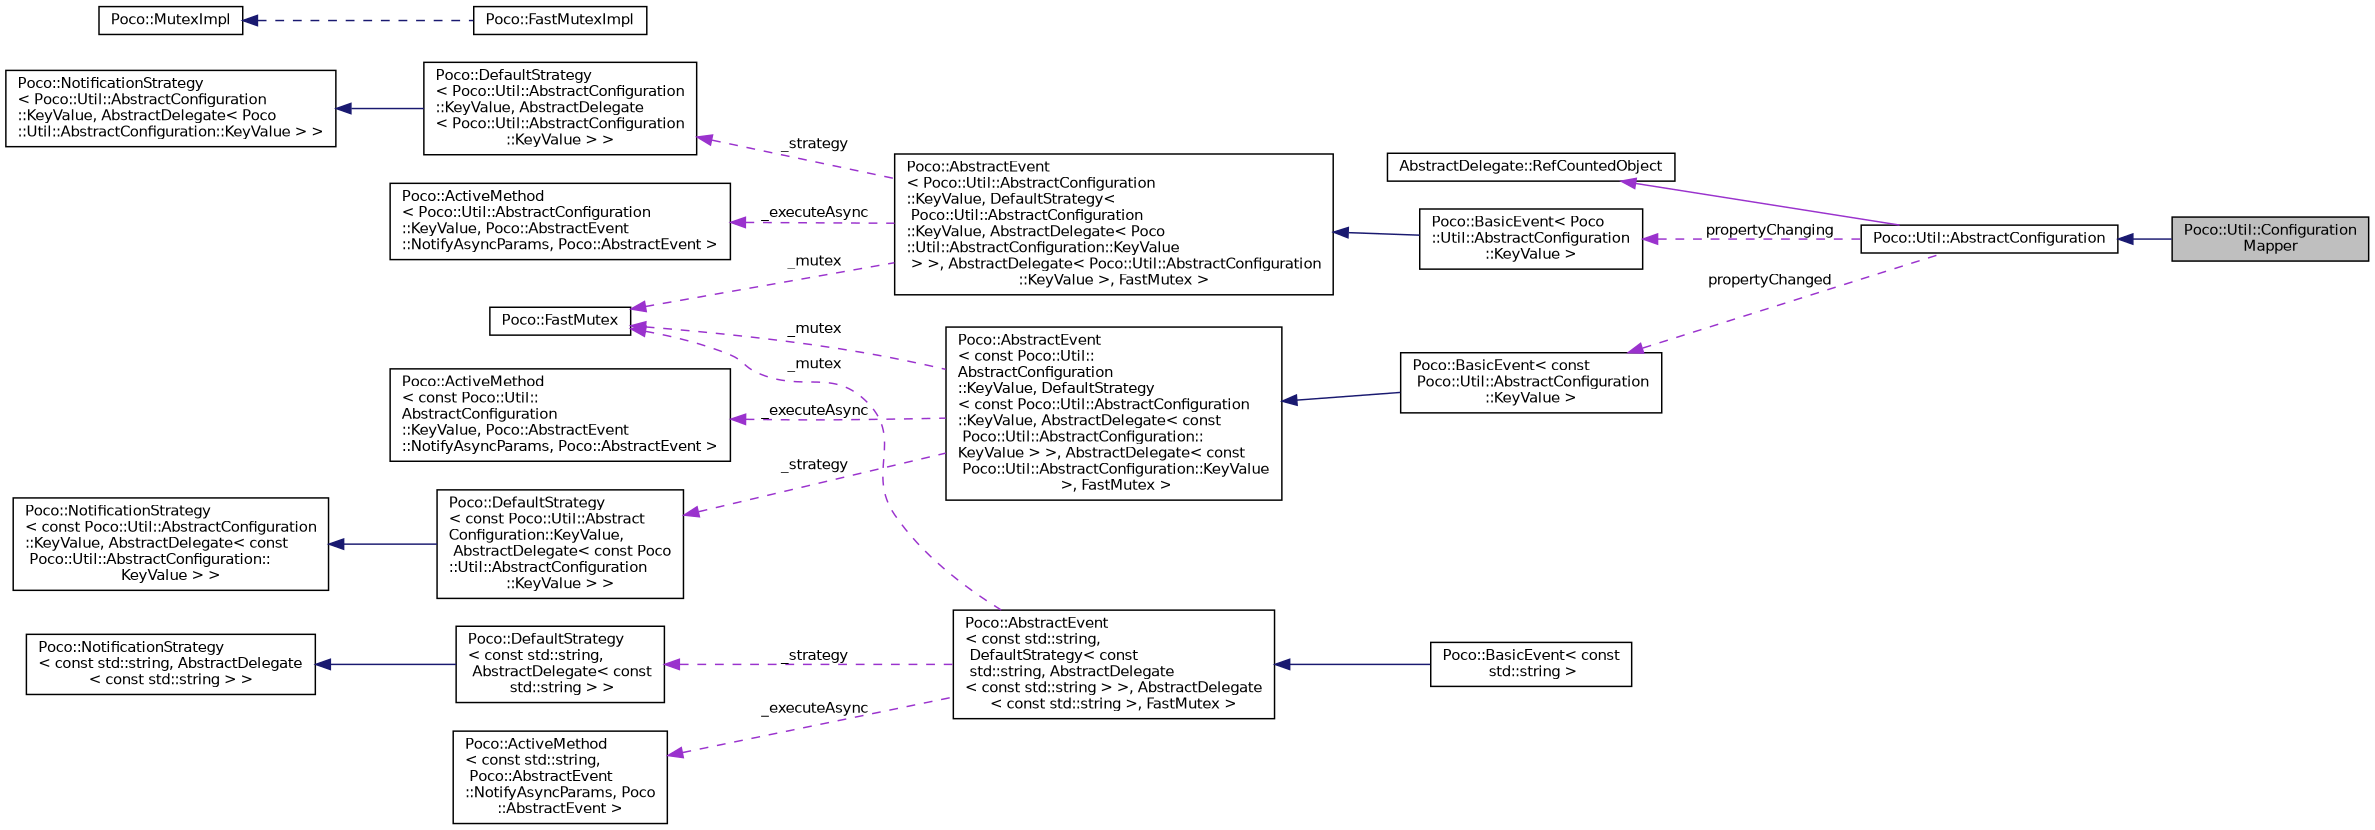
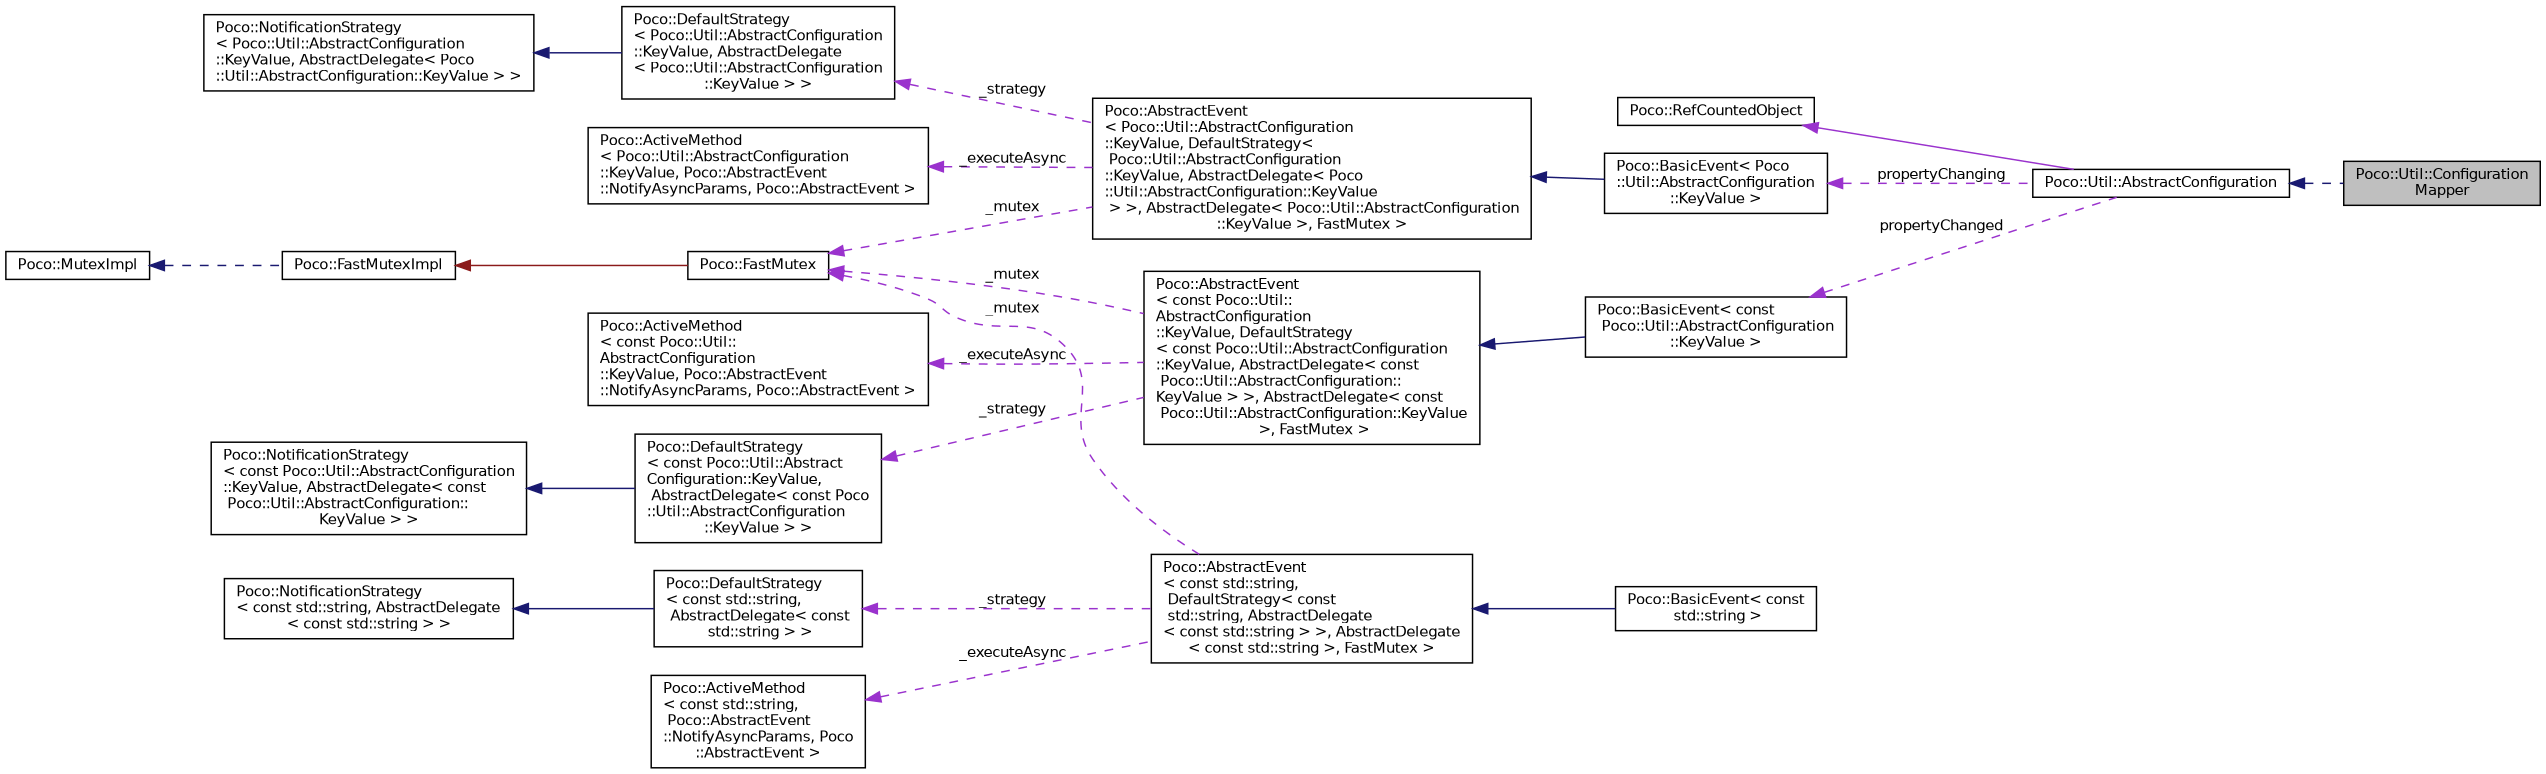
(1531, 167) -> (1716, 111)
(2152, 239) -> (2324, 183)
none -> (579, 265)
